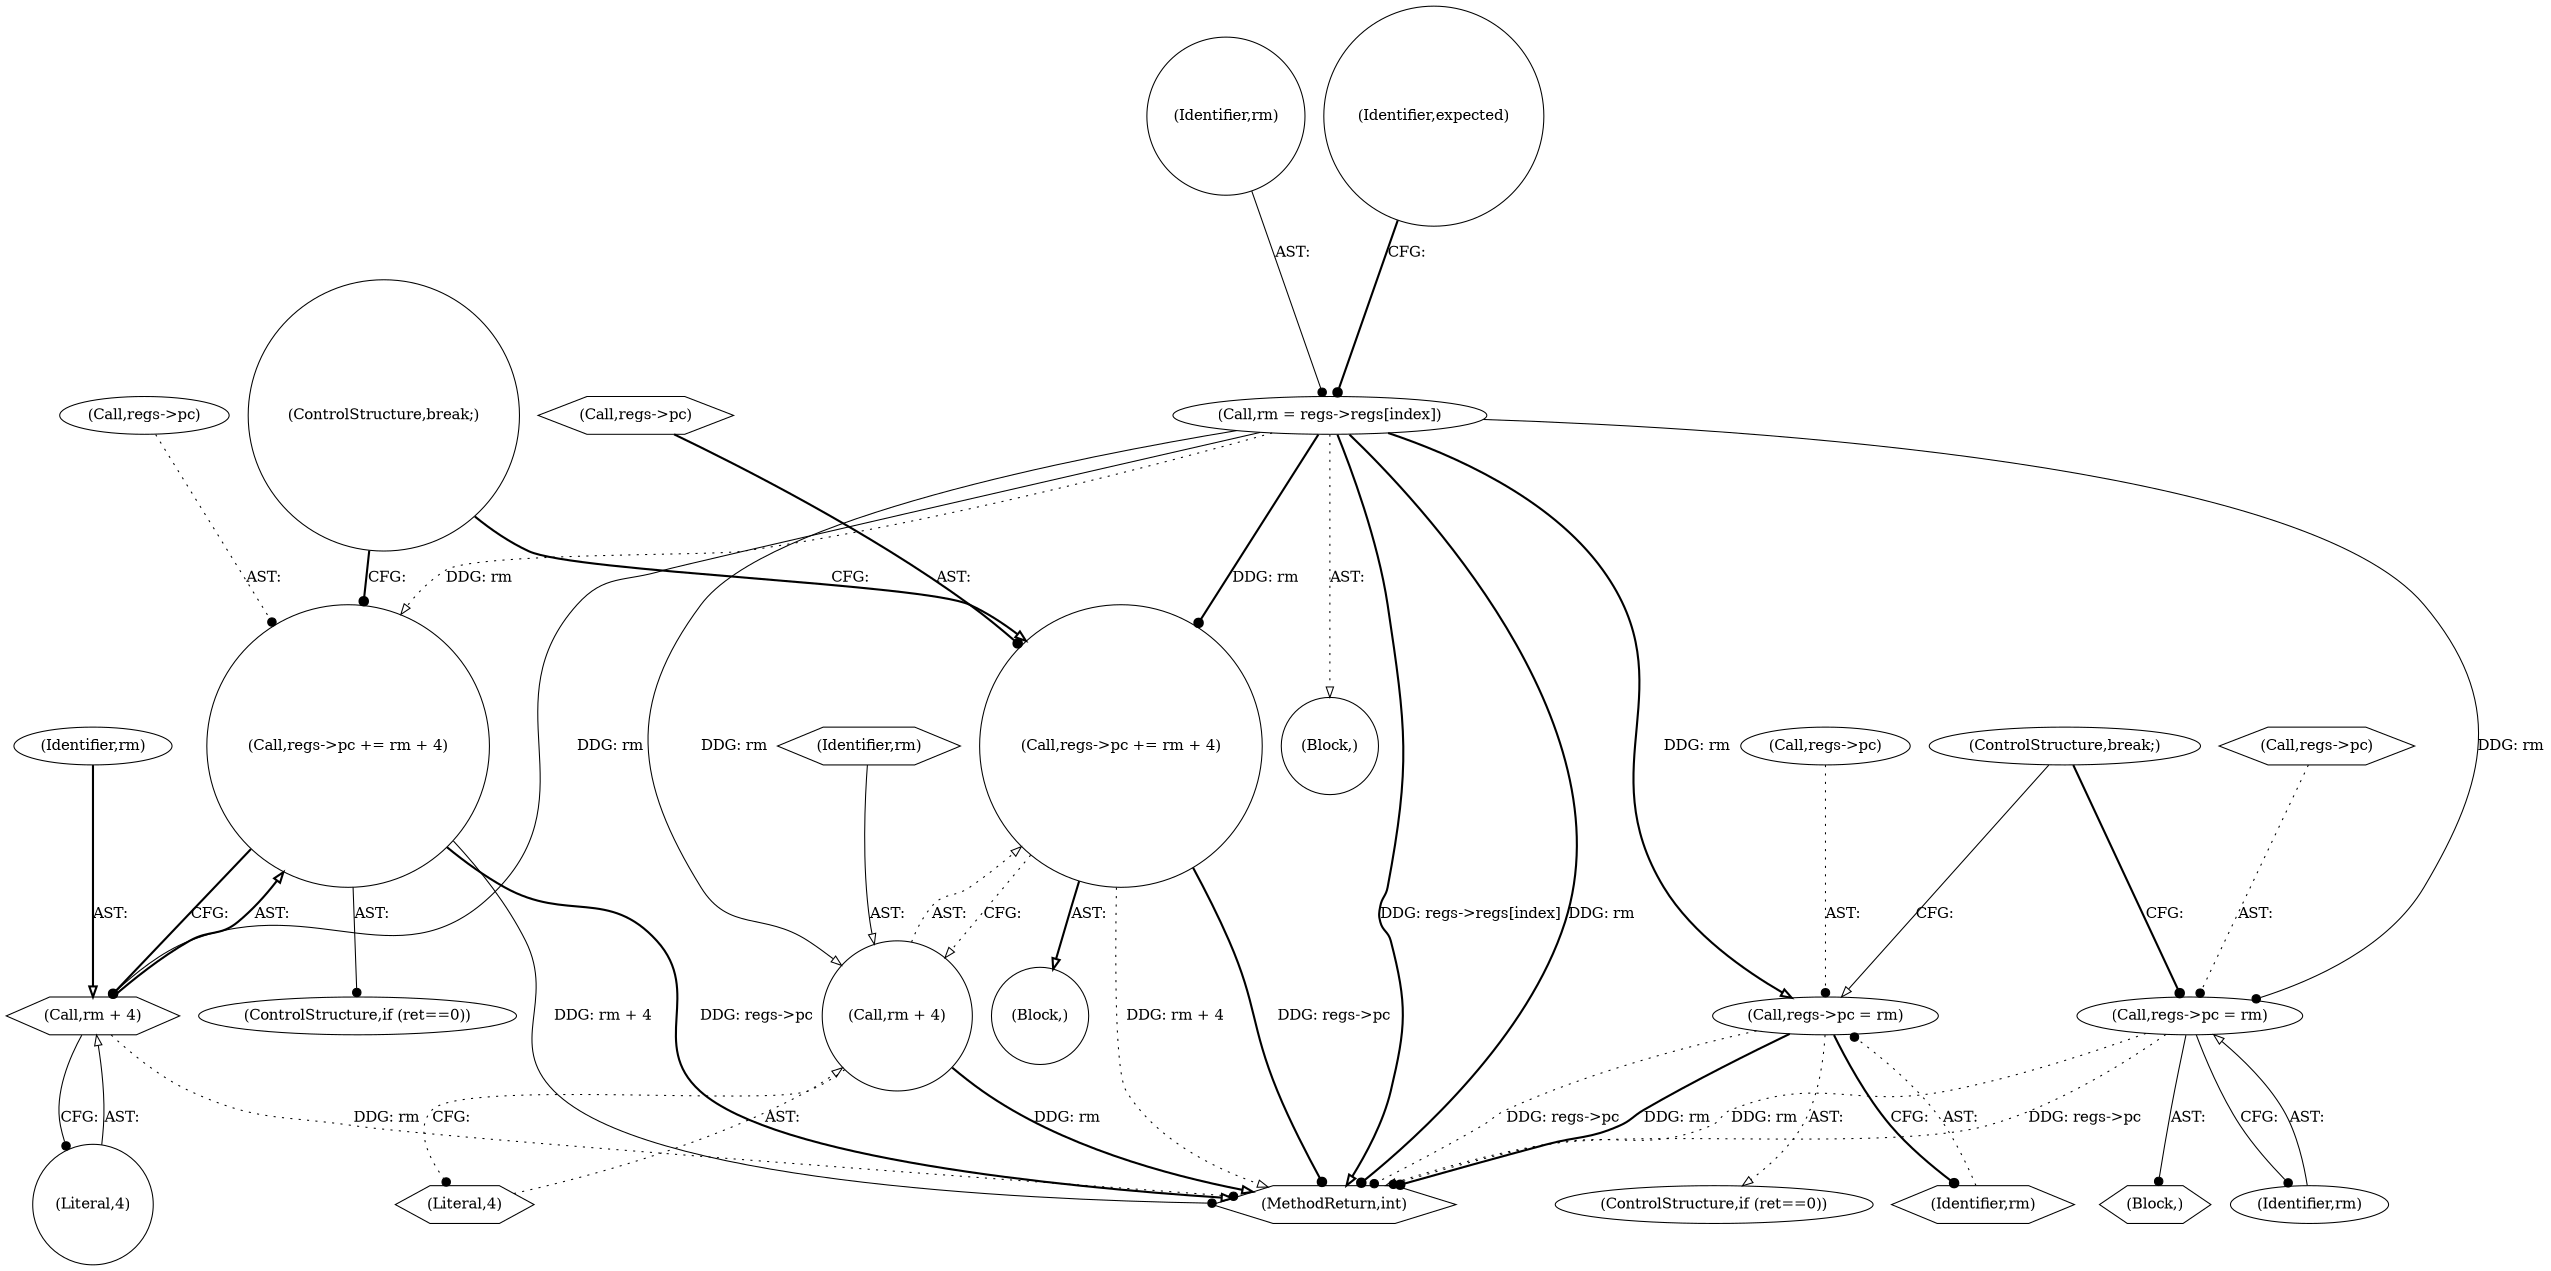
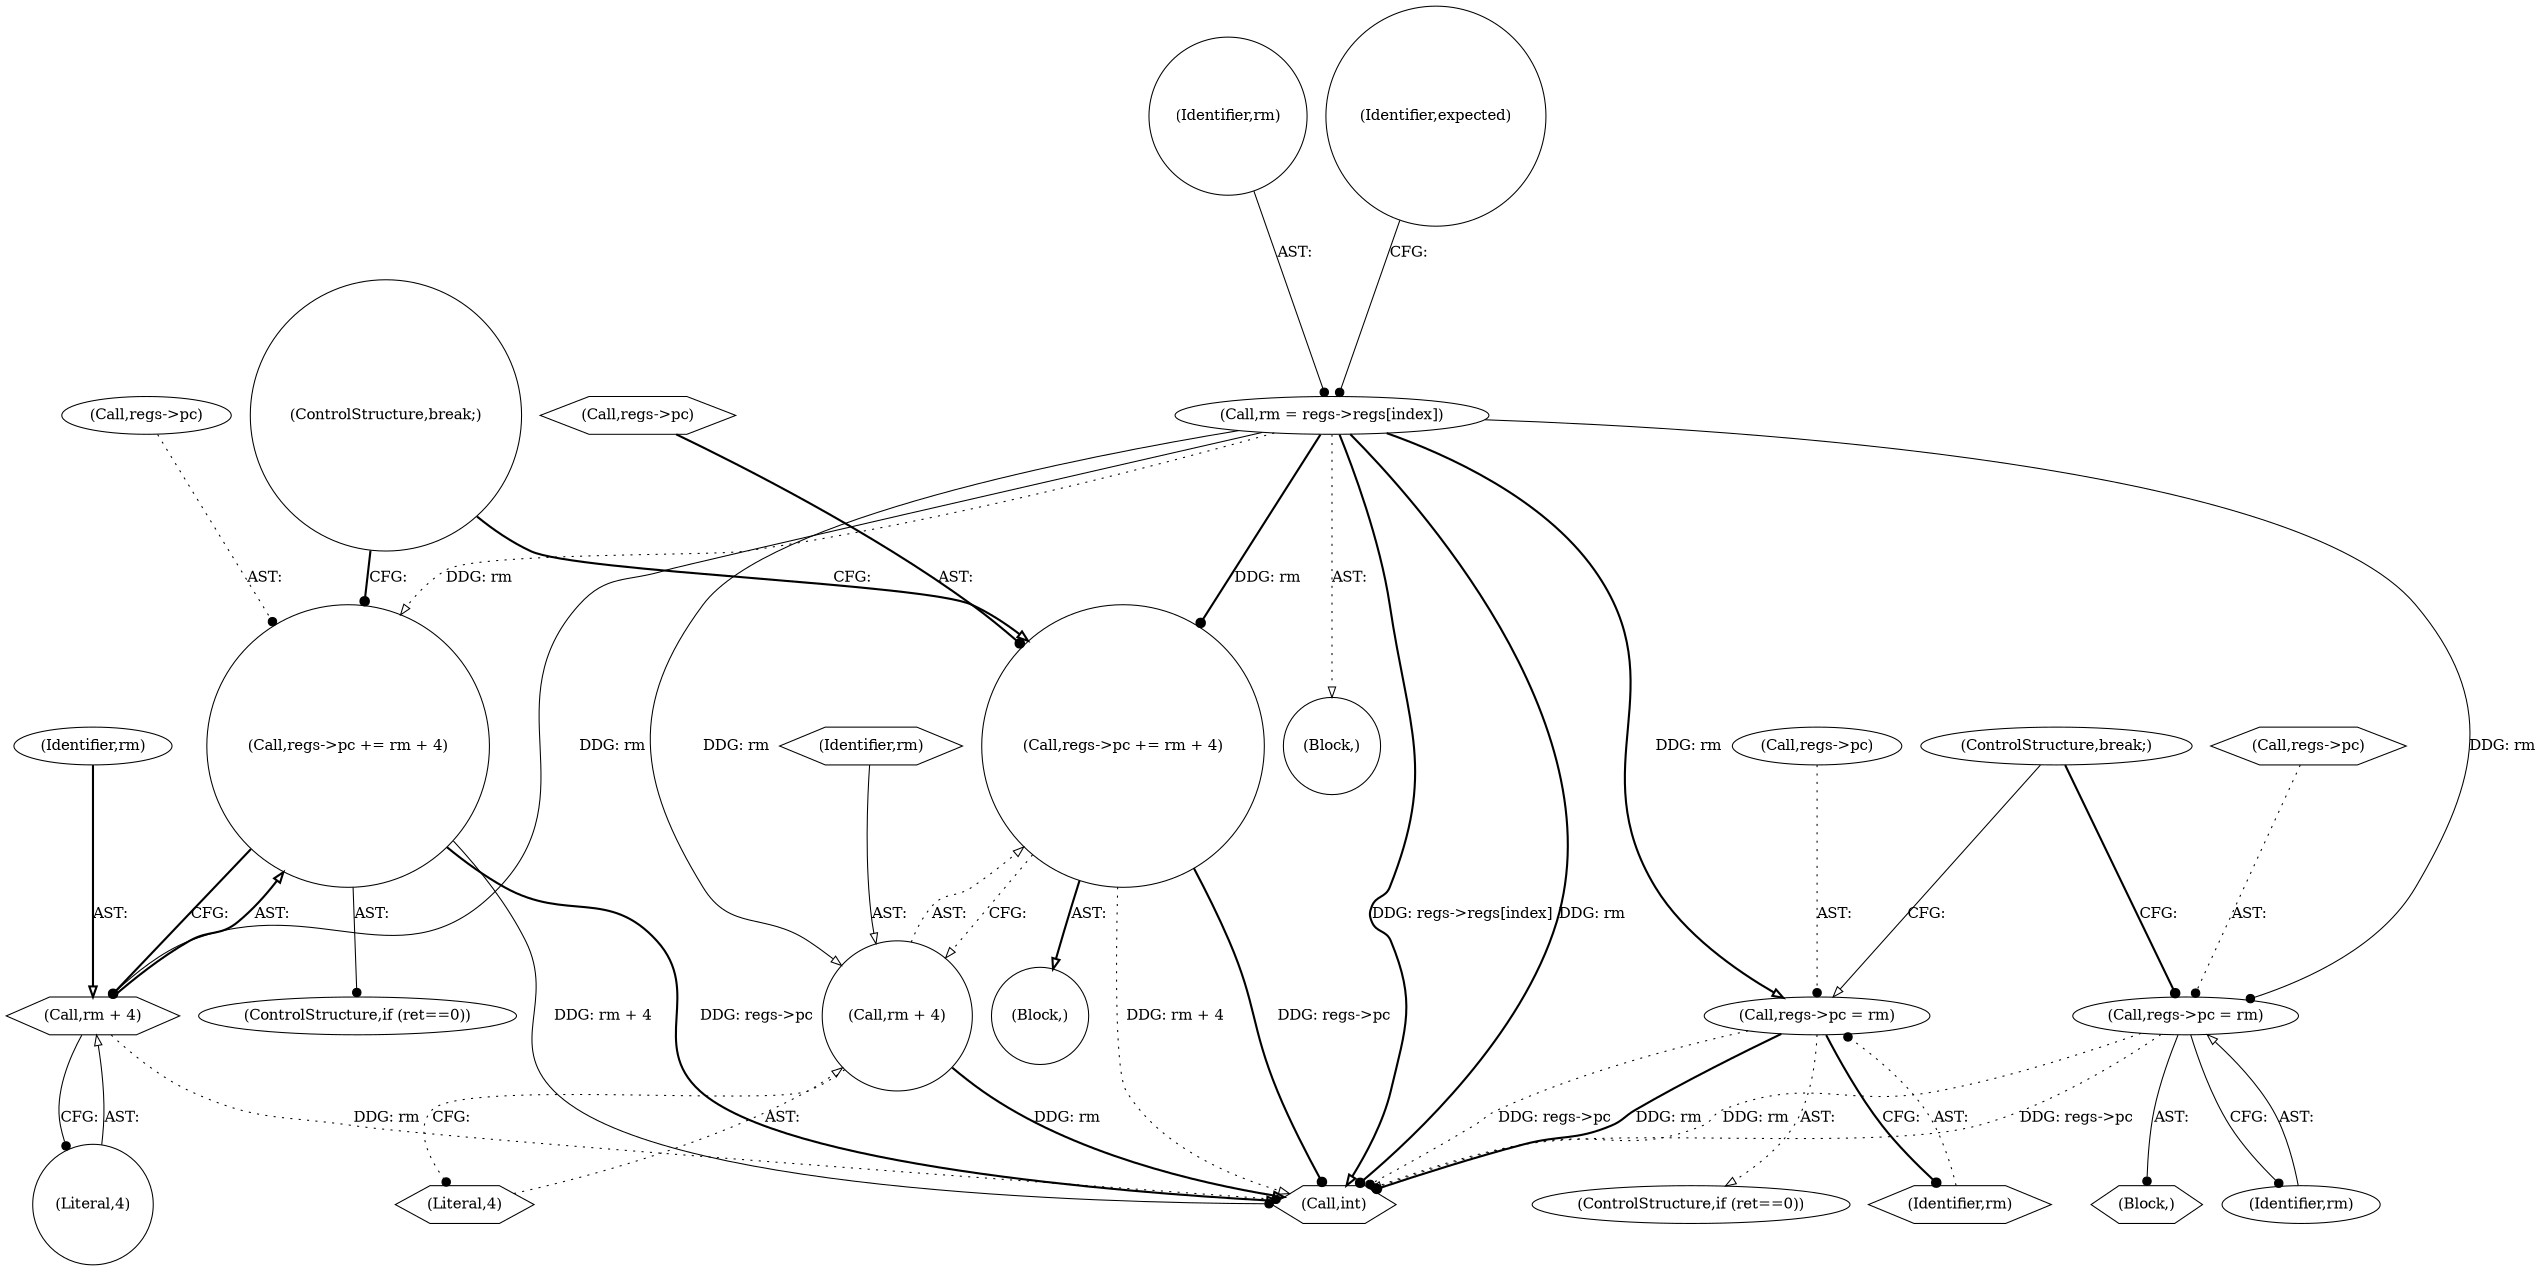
(1368, 304) -> (1371, 304)
(1334, 1205) -> (1334, 1205)
